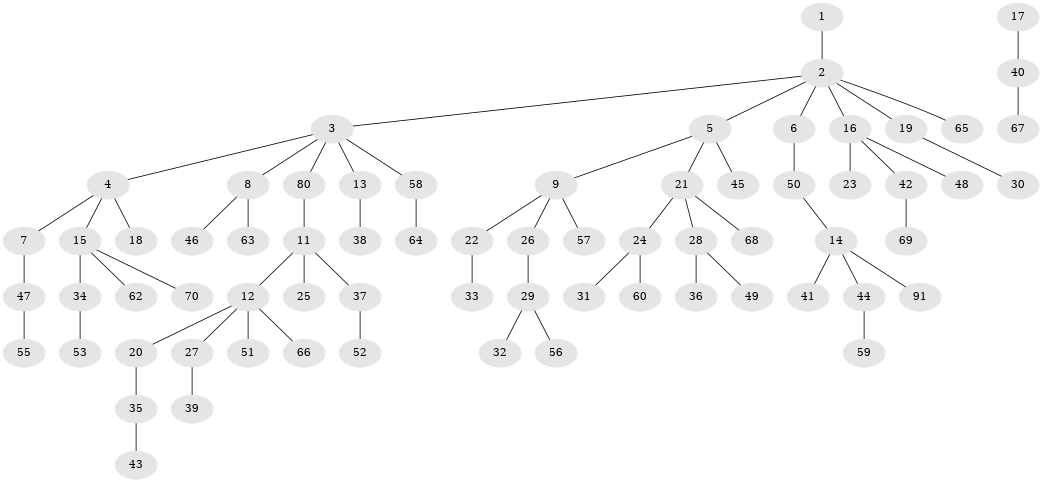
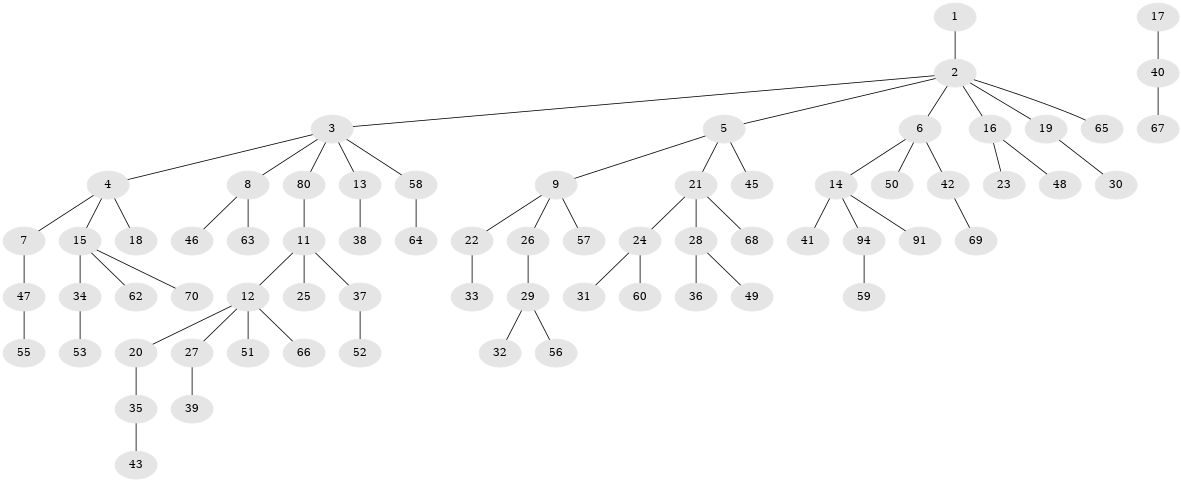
(878, 157) -> (934, 157)
(815, 213) -> (878, 157)
(864, 297) -> (864, 241)
